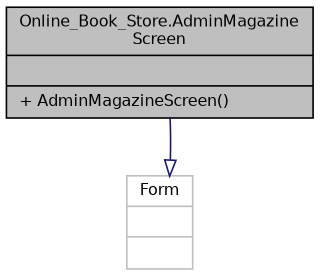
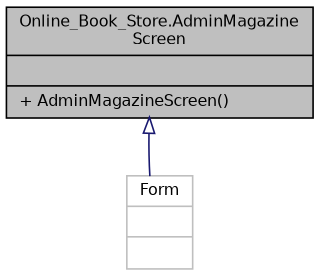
(171, 139) -> (149, 155)
